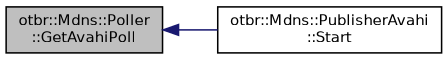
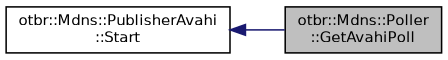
(198, 30) -> (265, 30)
